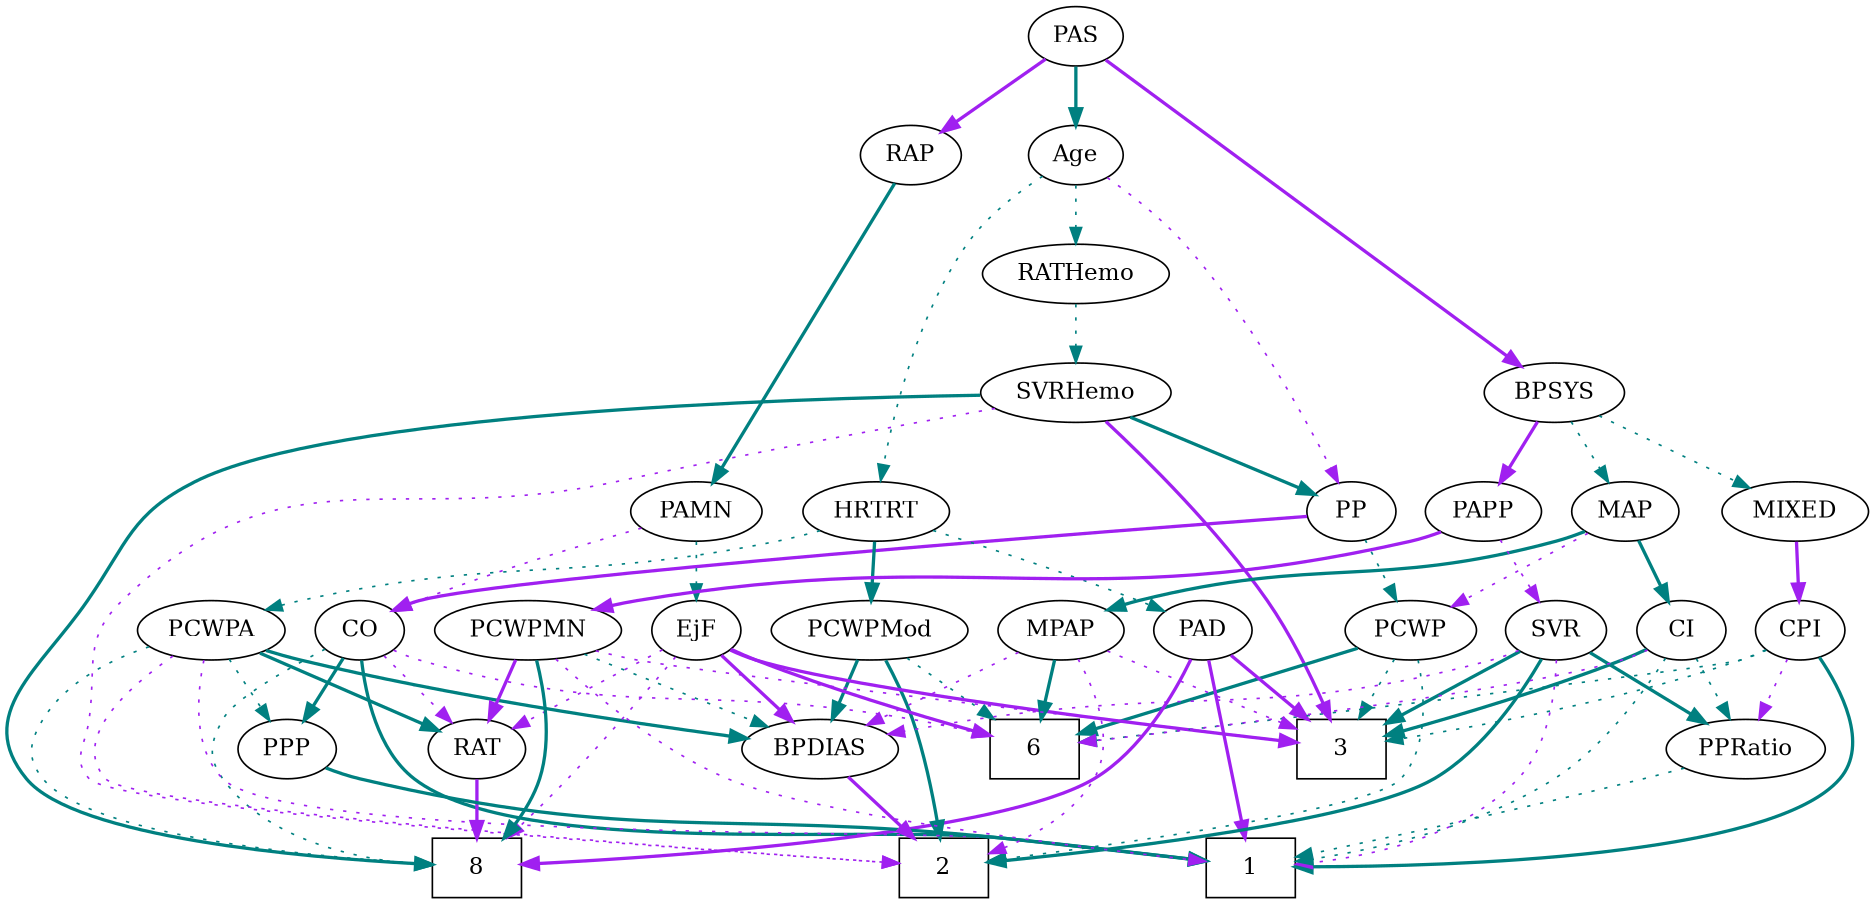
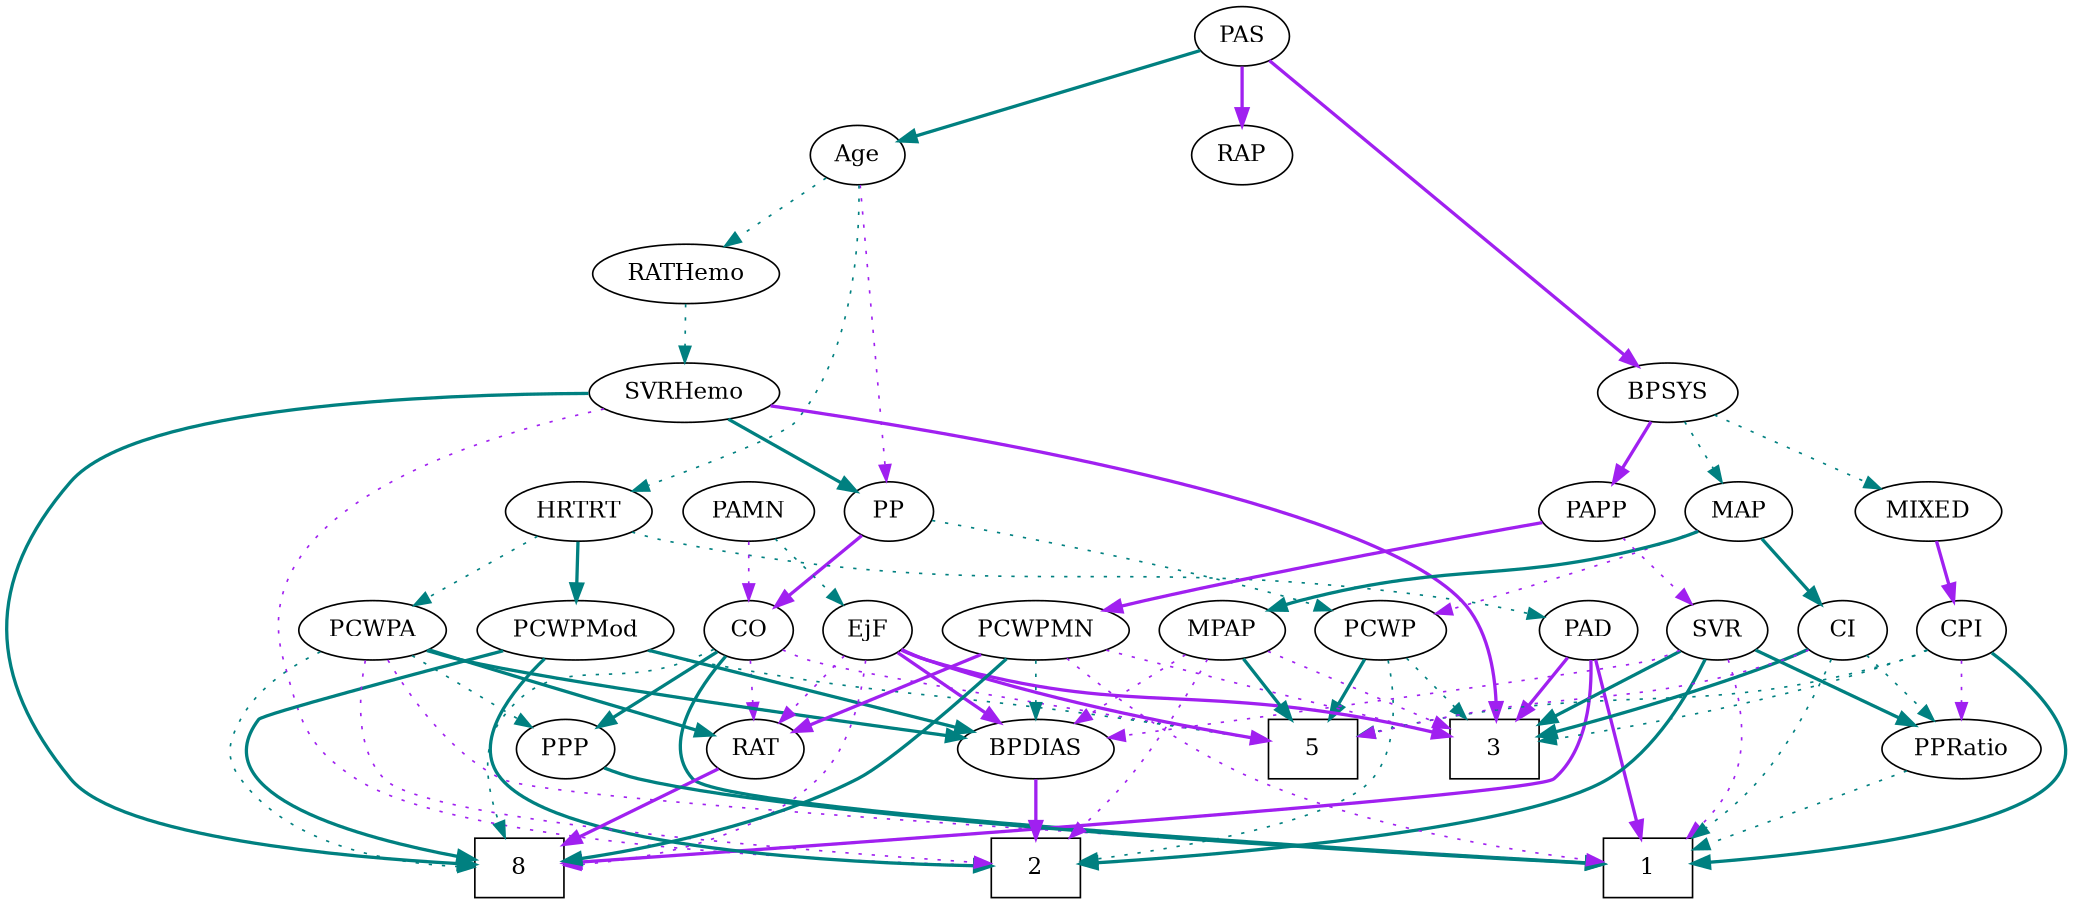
(808, 326) -> none
none -> (253, 732)
(1035, 749) -> (1313, 749)
